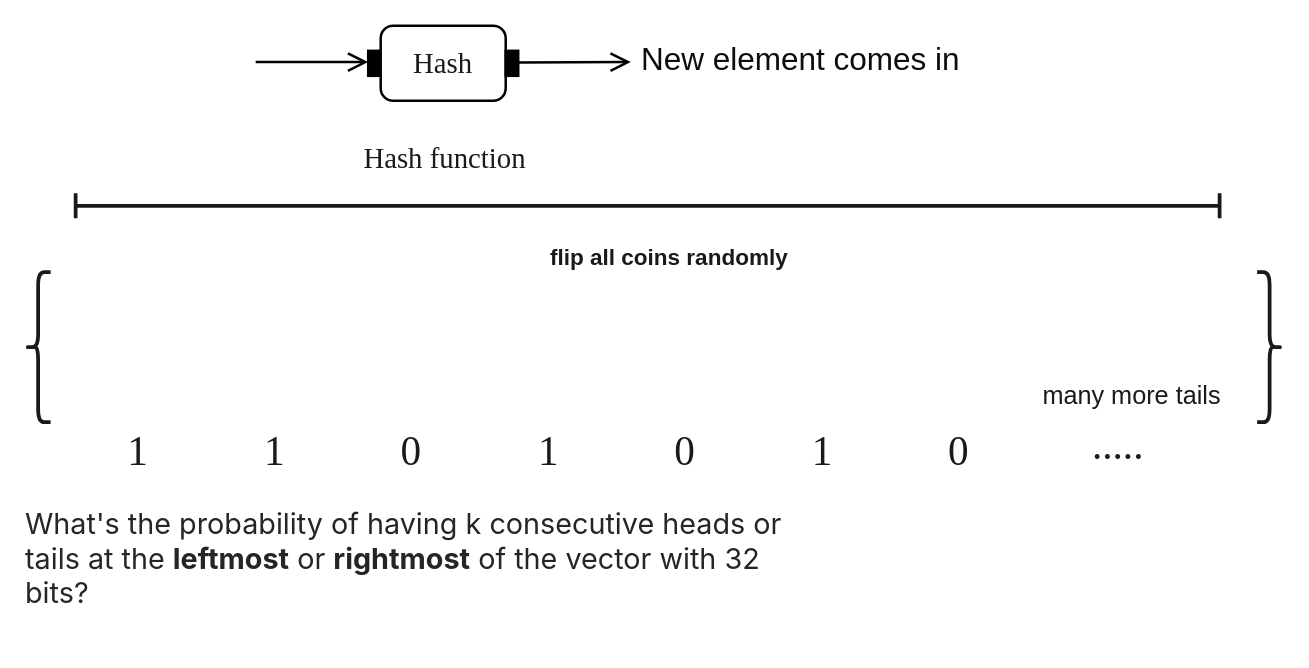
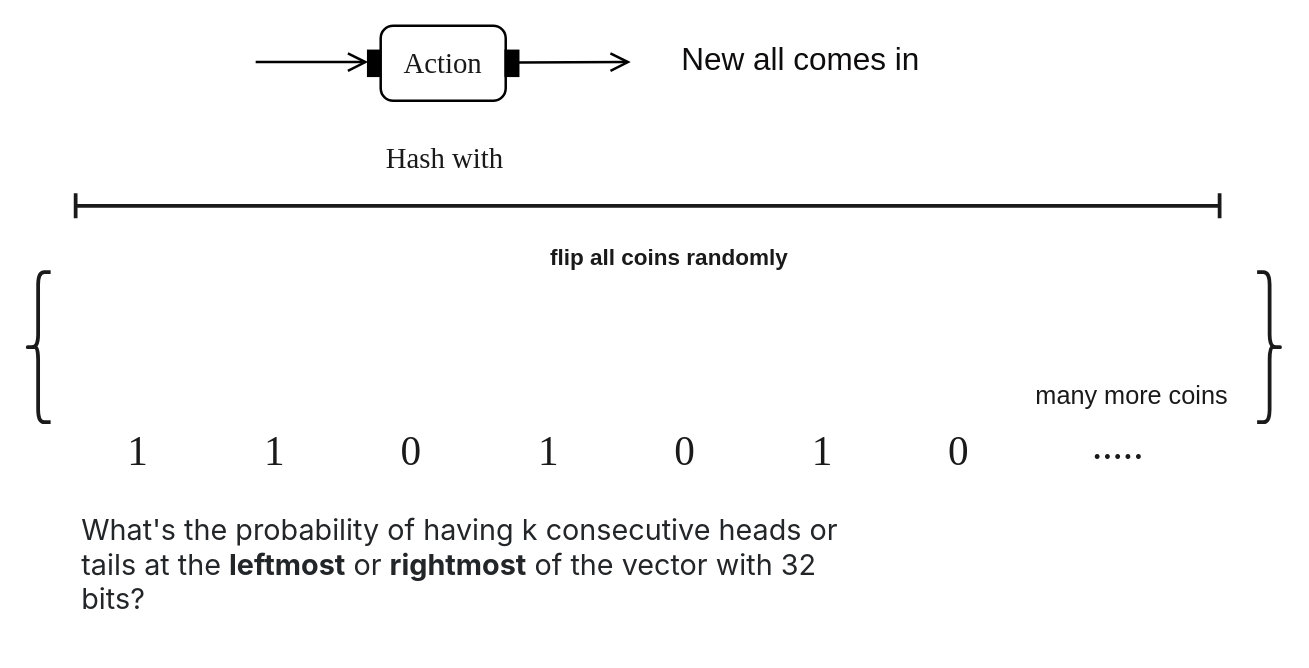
(801, 59) -> (801, 59)
(443, 63) -> (443, 63)
(445, 158) -> (445, 158)
(1132, 396) -> (1132, 396)
(412, 559) -> (468, 566)
